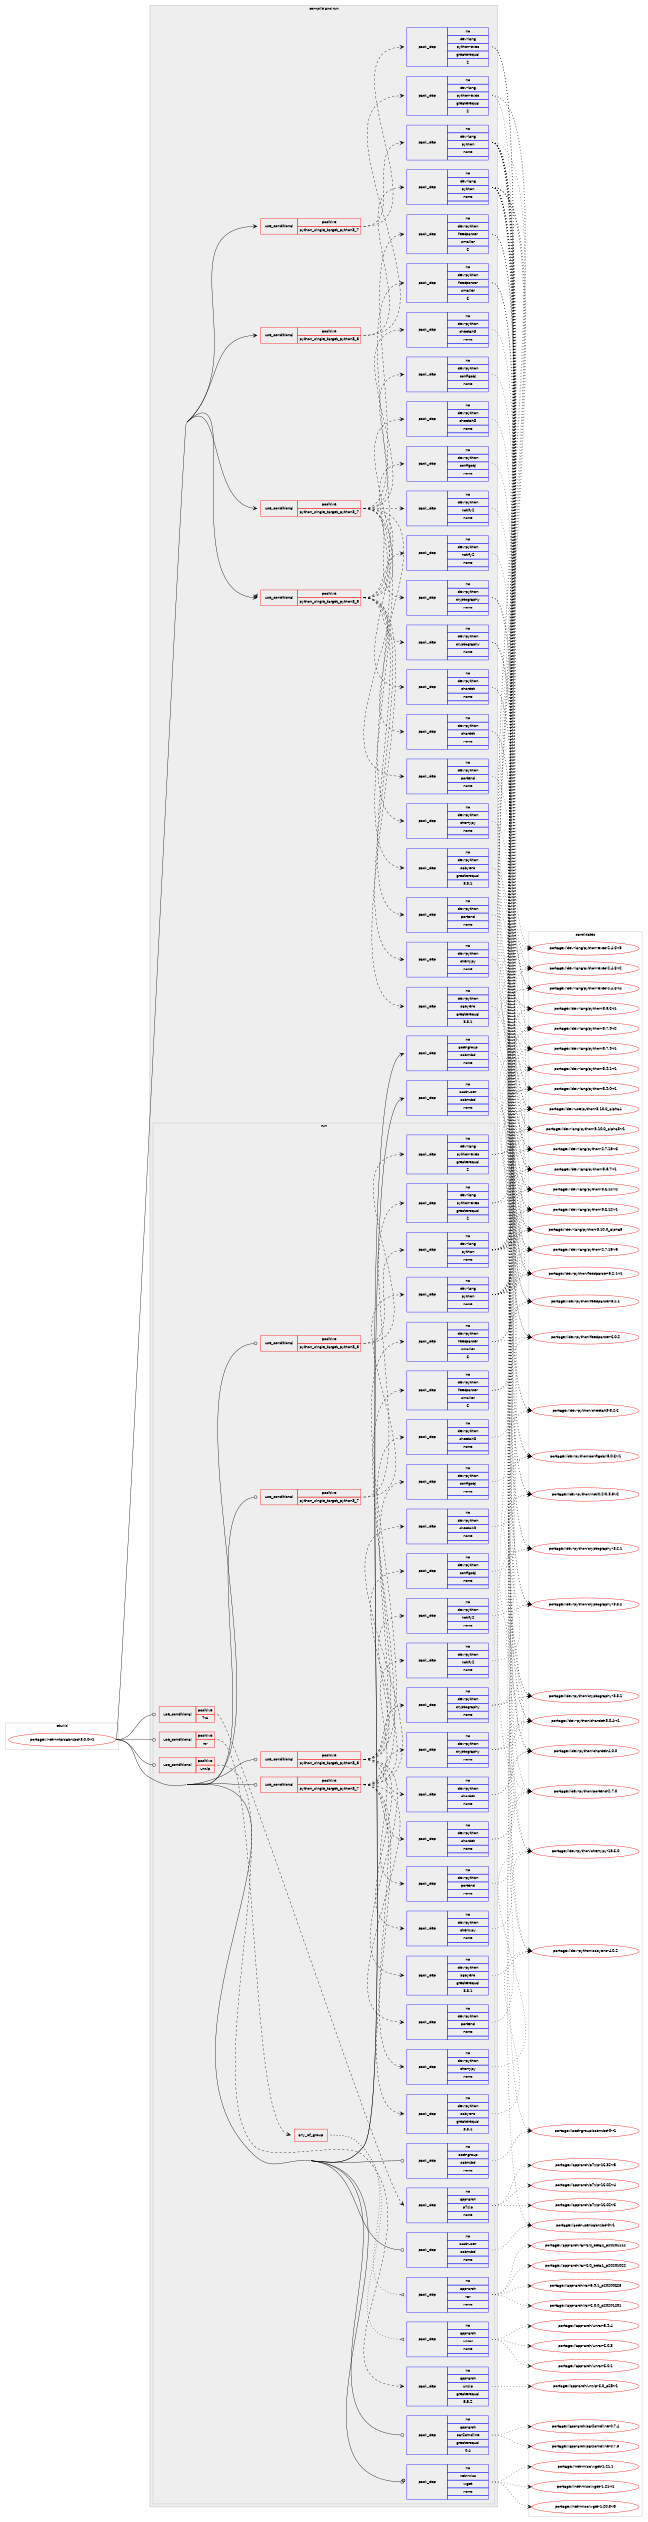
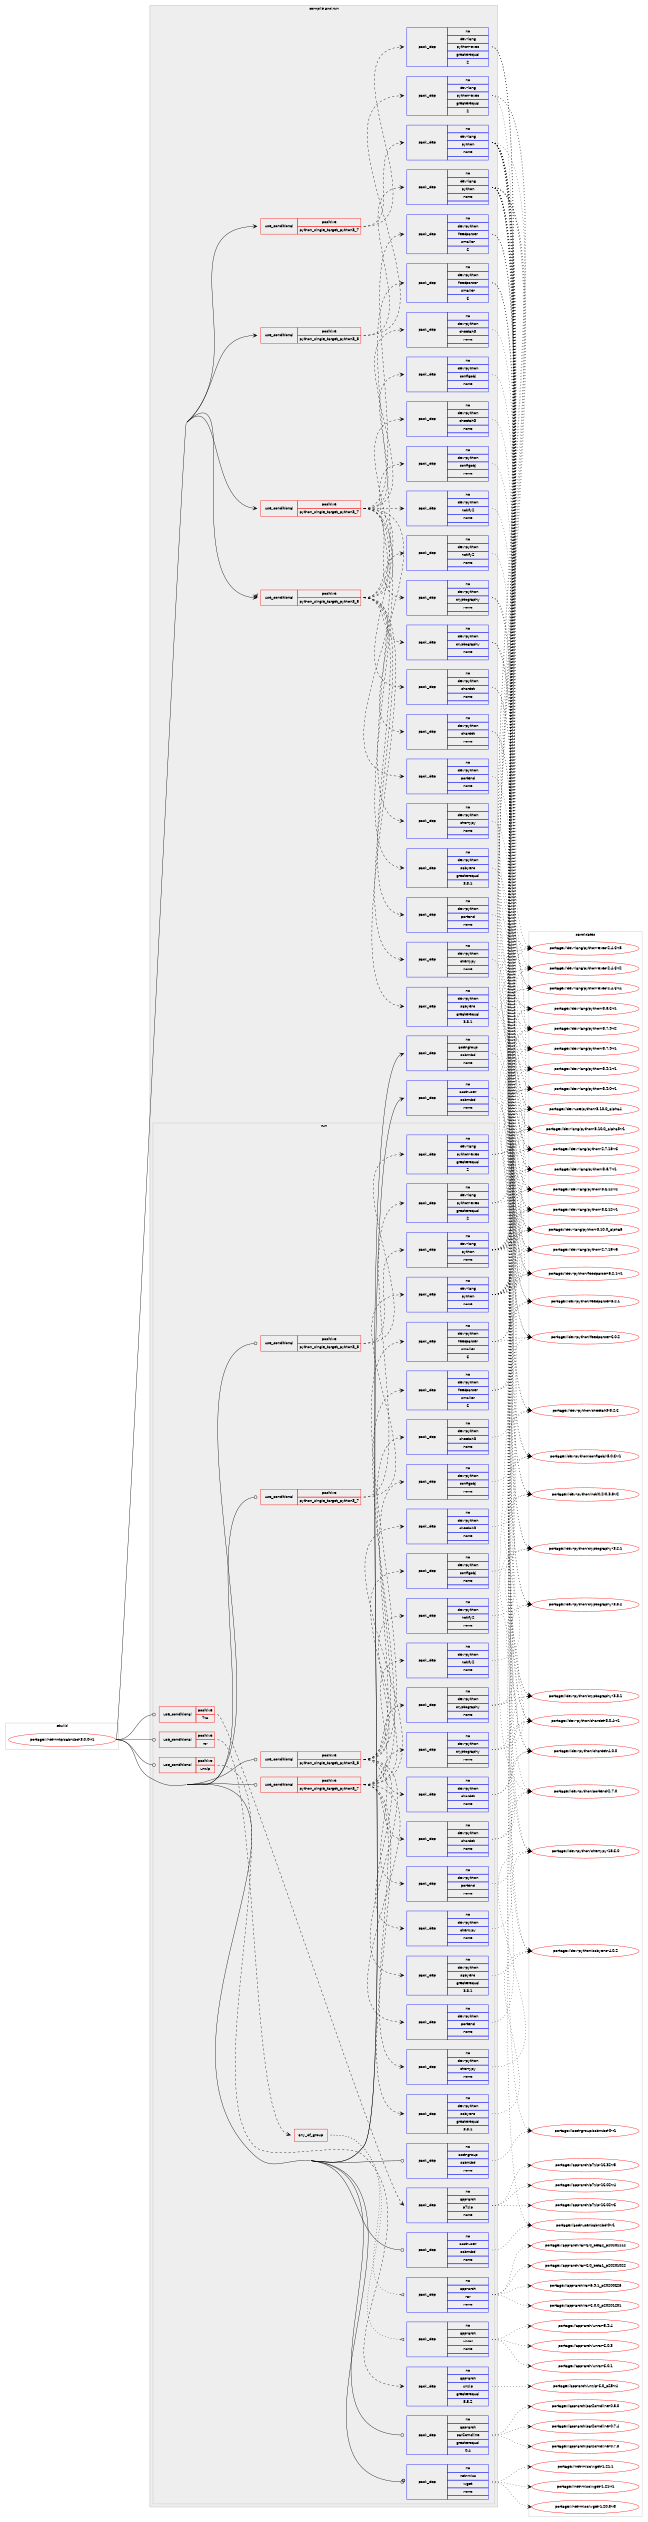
(586, 2386) -> (586, 2386)
none -> (586, 2406)
